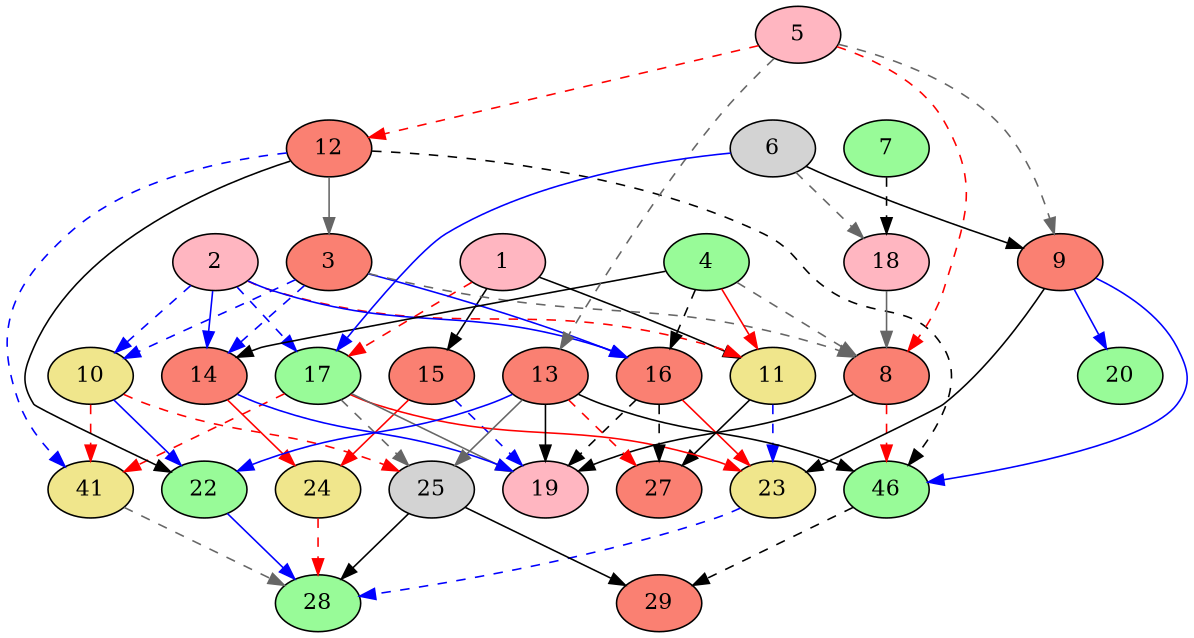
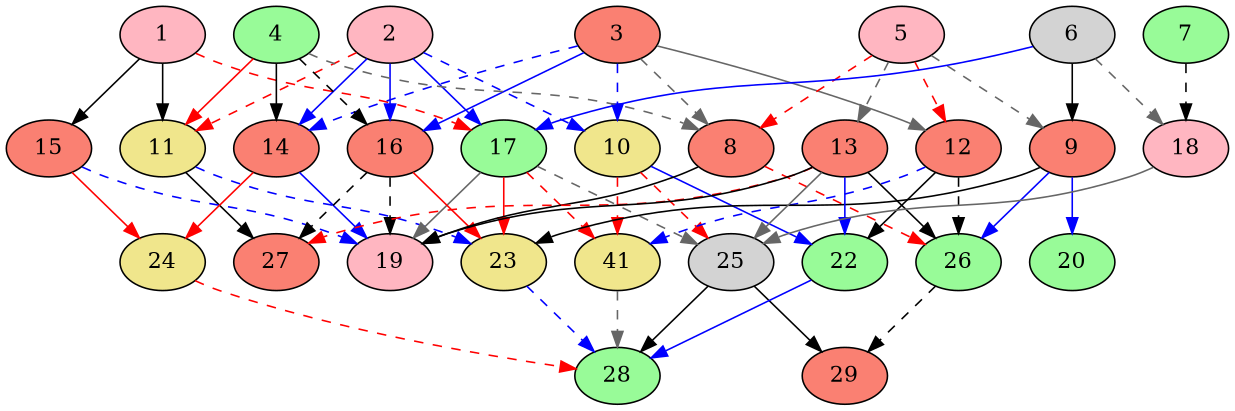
(329, 198) -> (760, 74)
(887, 301) -> (976, 204)
(260, 312) -> (430, 75)
(887, 490) -> (959, 262)
